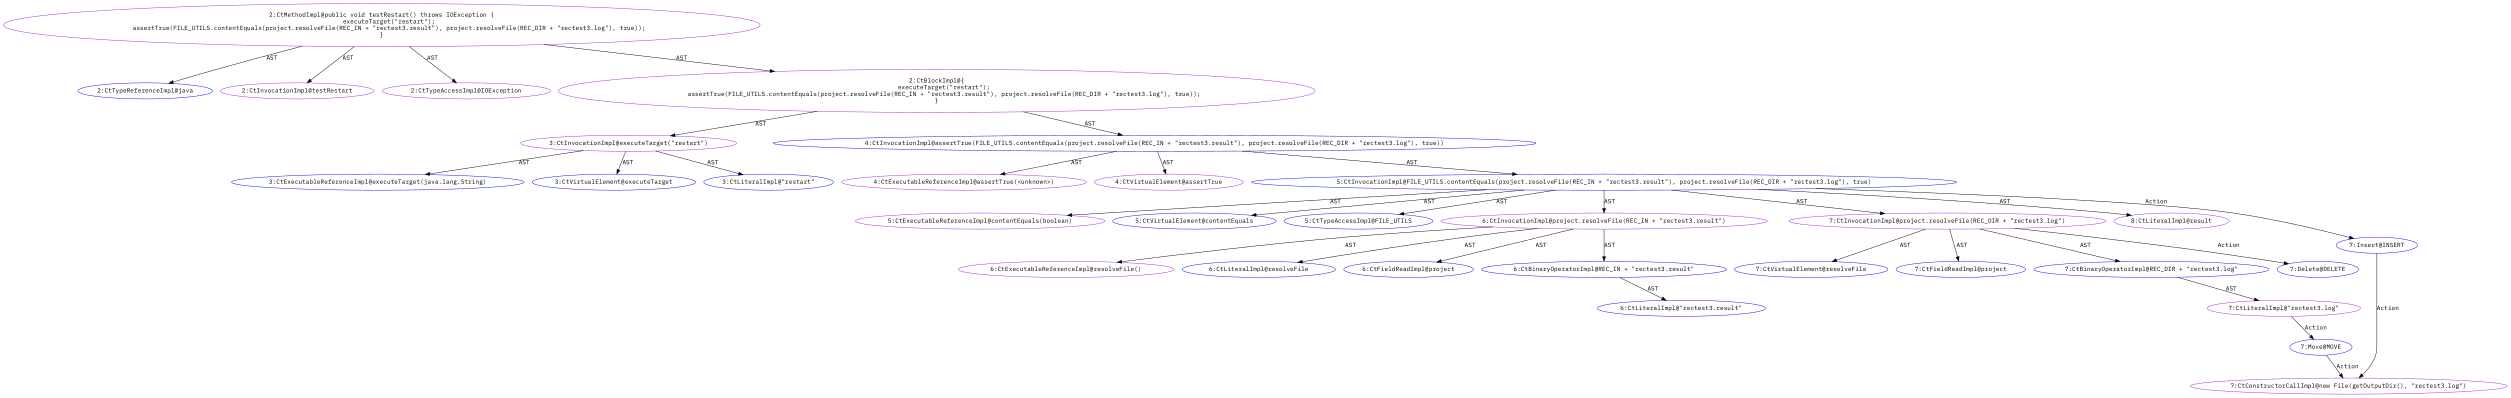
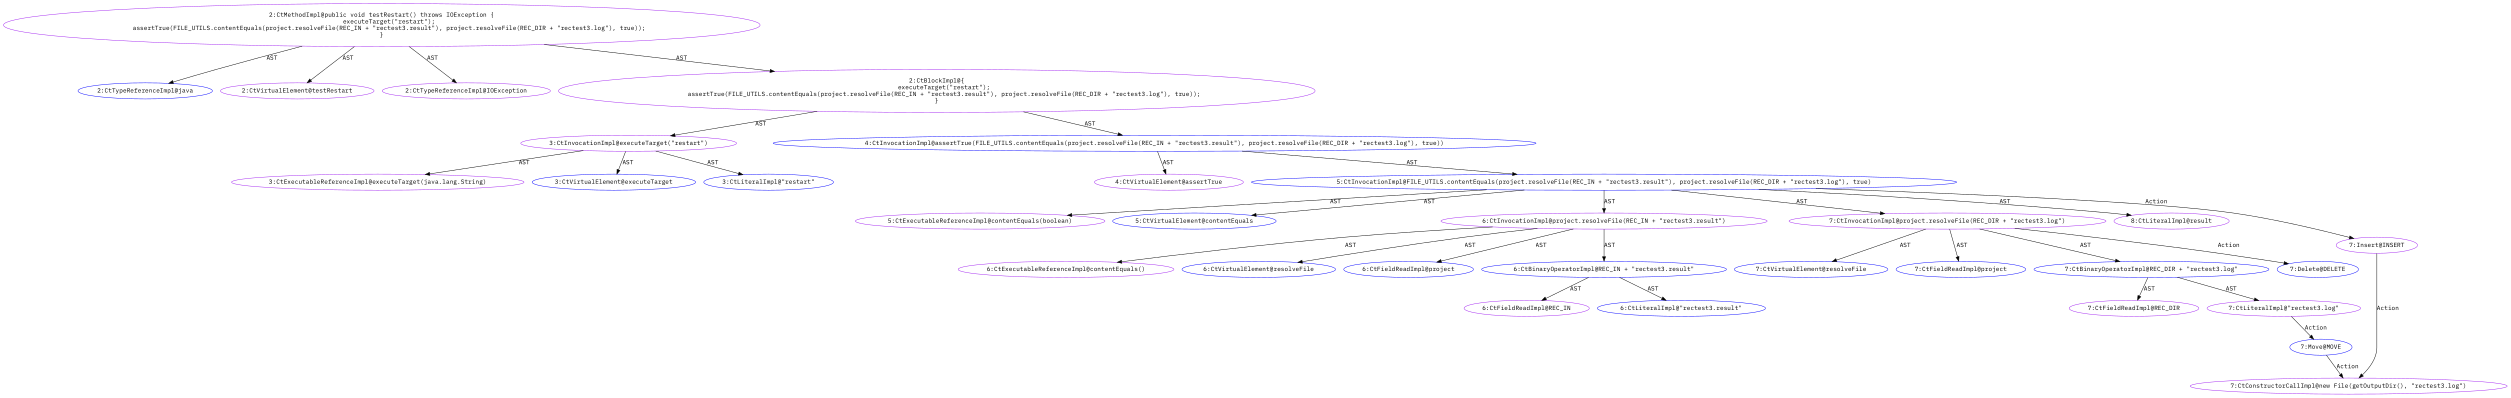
(297, 91) -> (297, 91)
(466, 91) -> (466, 91)
(378, 182) -> (378, 182)
(964, 182) -> none
(1359, 221) -> none
(2377, 245) -> (2377, 245)
(1066, 269) -> (1066, 269)
(1259, 269) -> (1259, 269)
none -> (1527, 308)
none -> (2134, 308)
